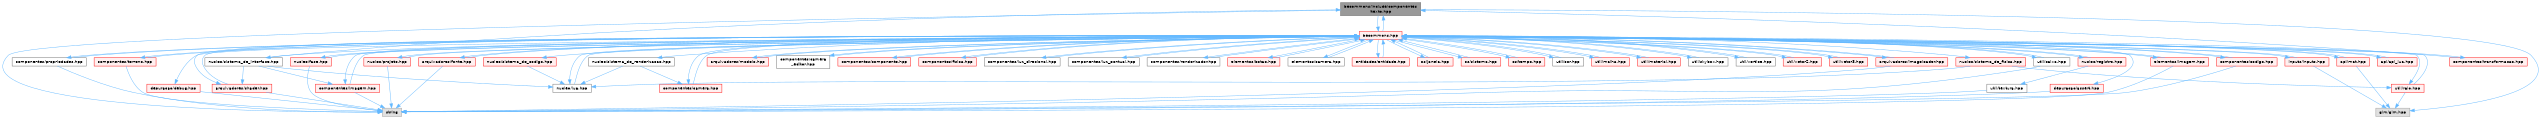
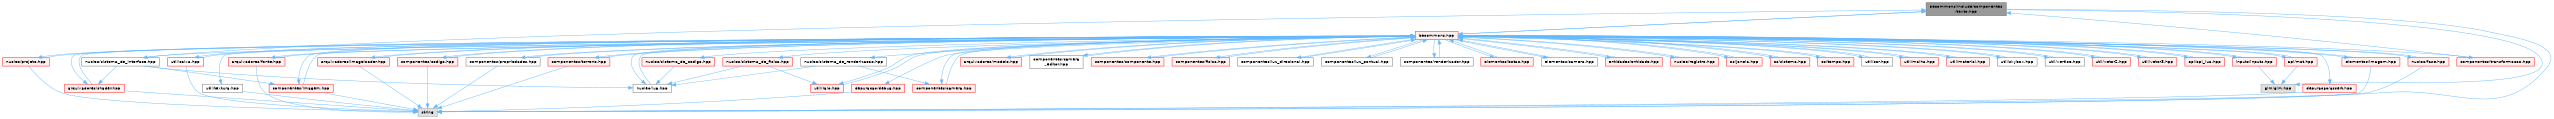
(2052, 62) -> (186, 62)
(2057, 75) -> (807, 42)
(2401, 98) -> none
